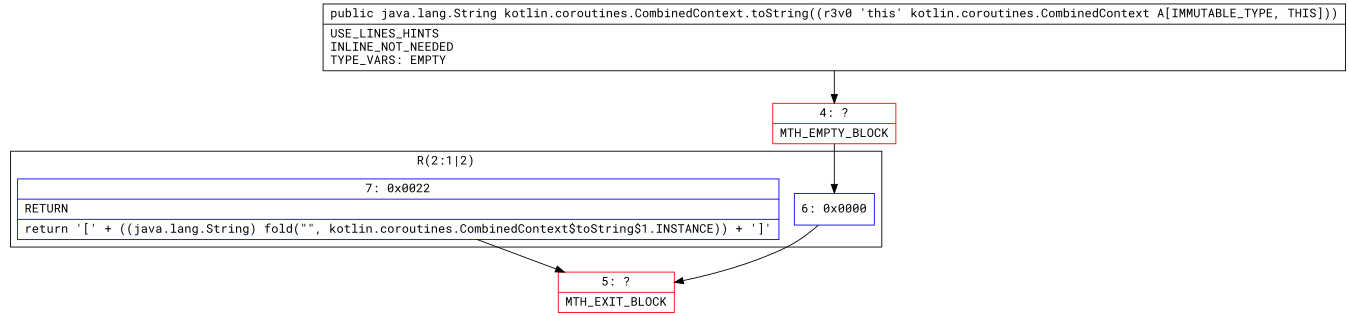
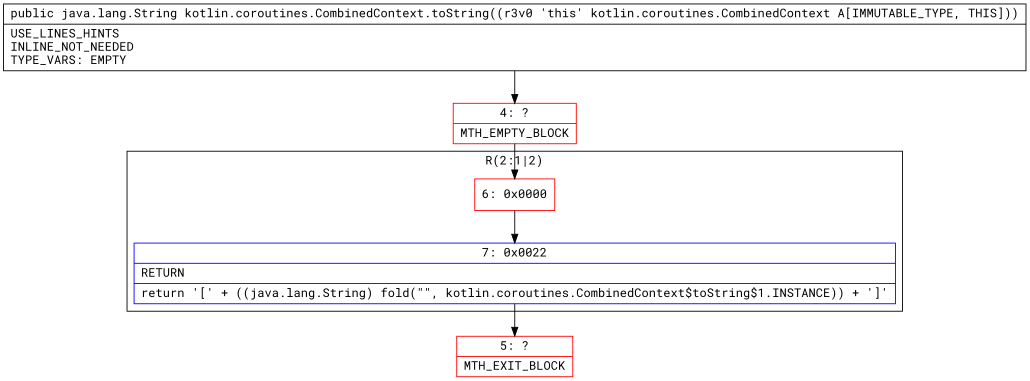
(834, 209) -> (515, 195)
(754, 261) -> (515, 222)
